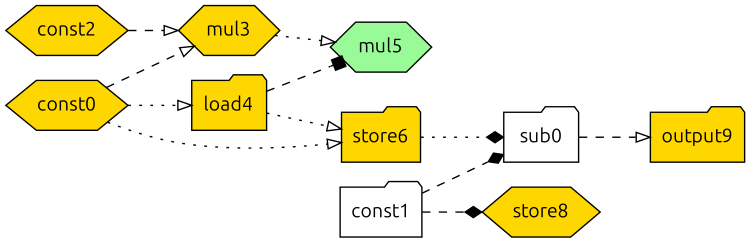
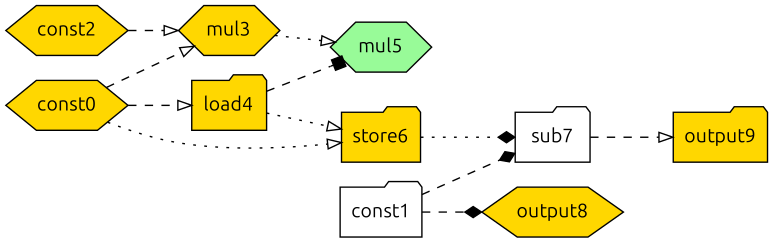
(153, 105) -> (153, 105)
(541, 137) -> (553, 137)
(541, 212) -> (553, 212)
